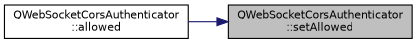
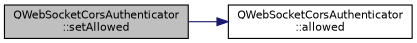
(203, 22) -> (203, 22)
